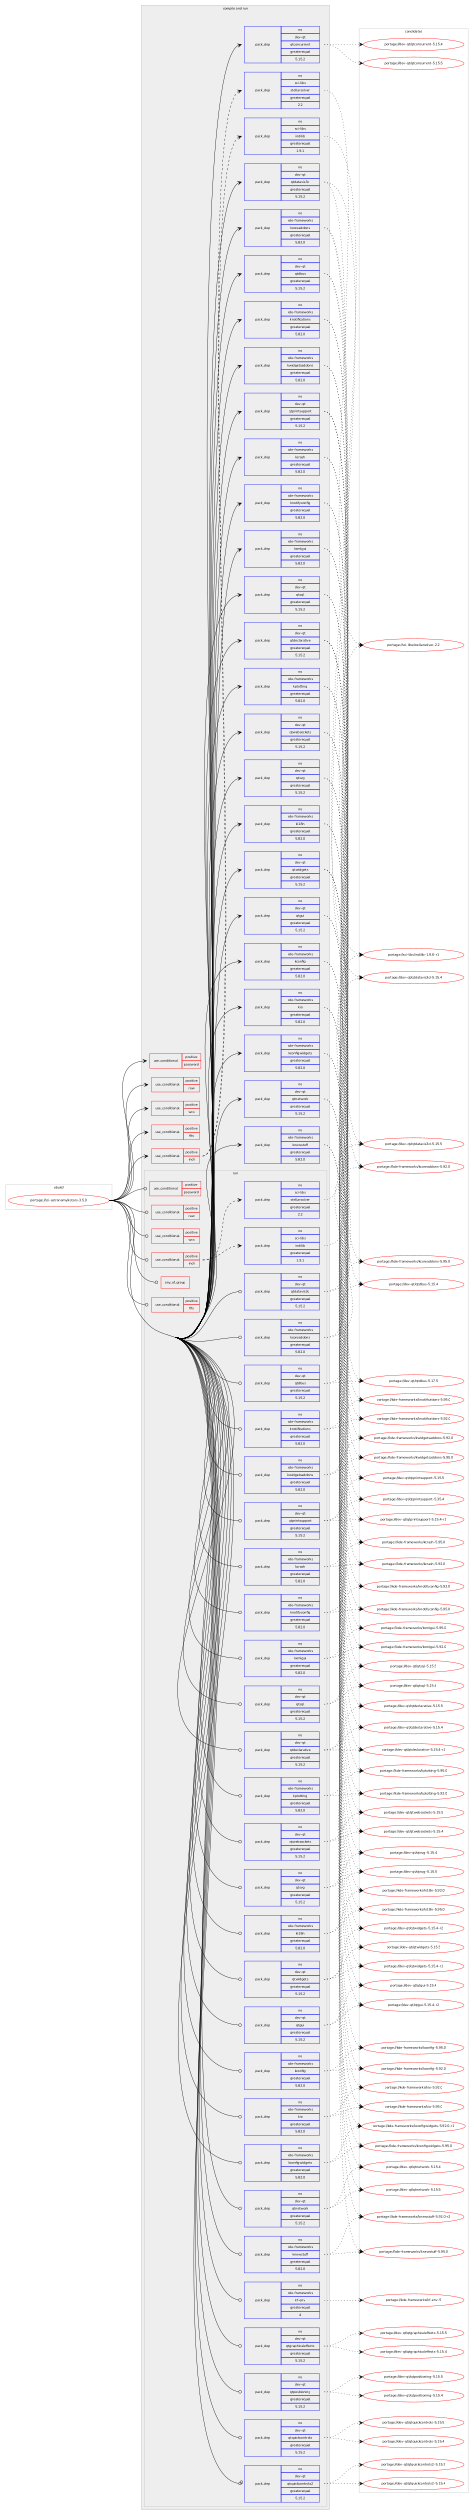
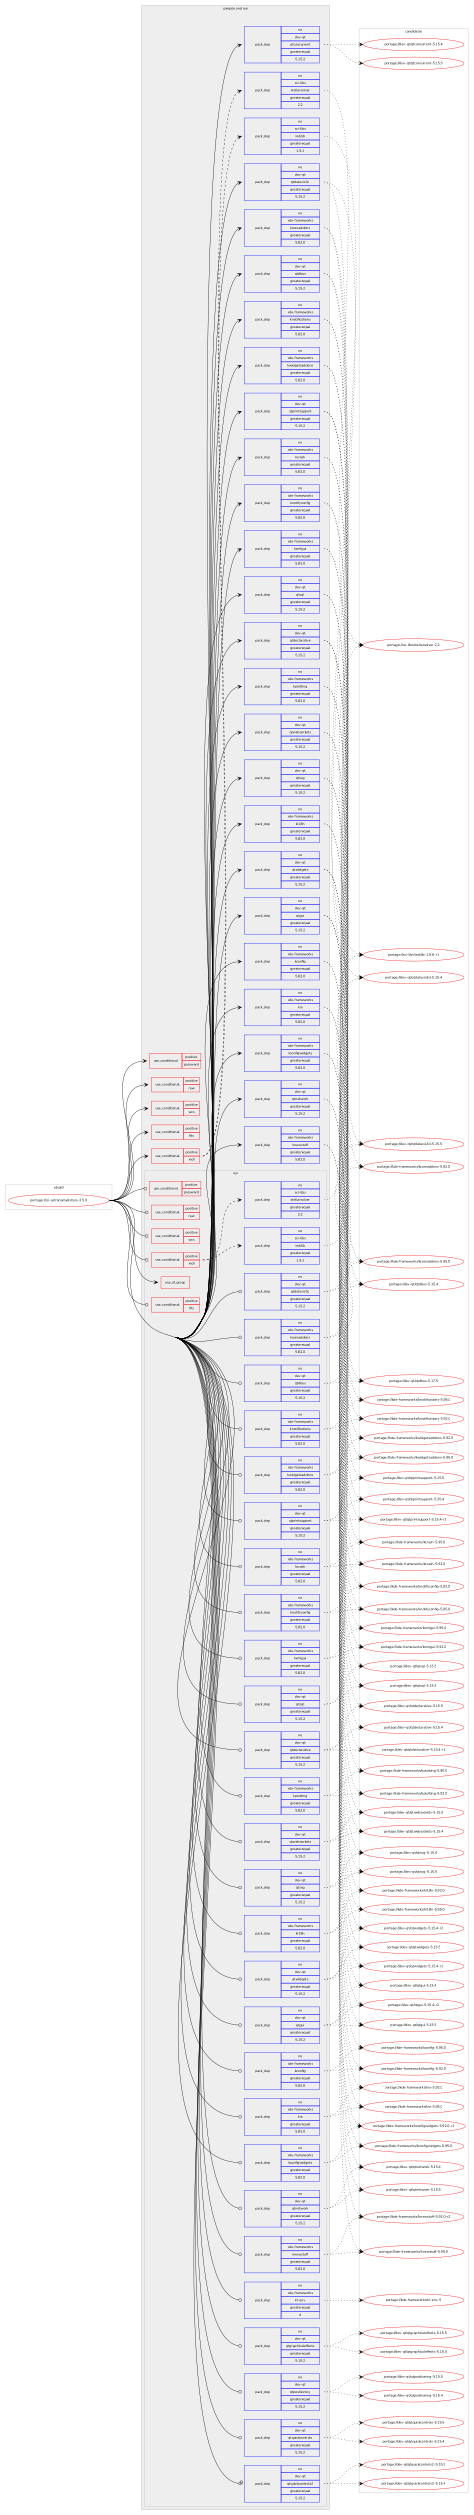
(134, 1240) -> (134, 1240)
none -> (414, 2025)
